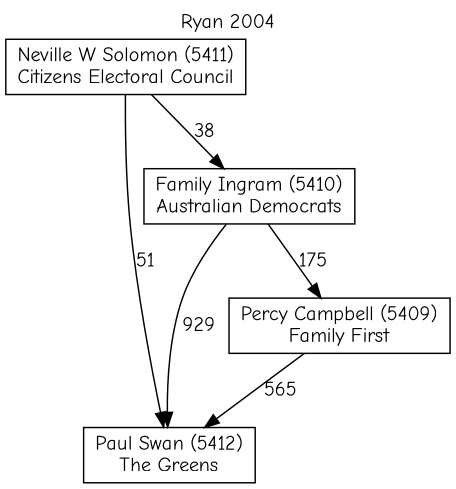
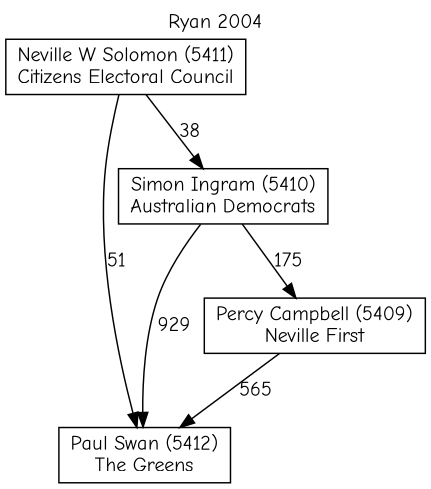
(249, 196) -> (223, 196)
(340, 326) -> (315, 326)
